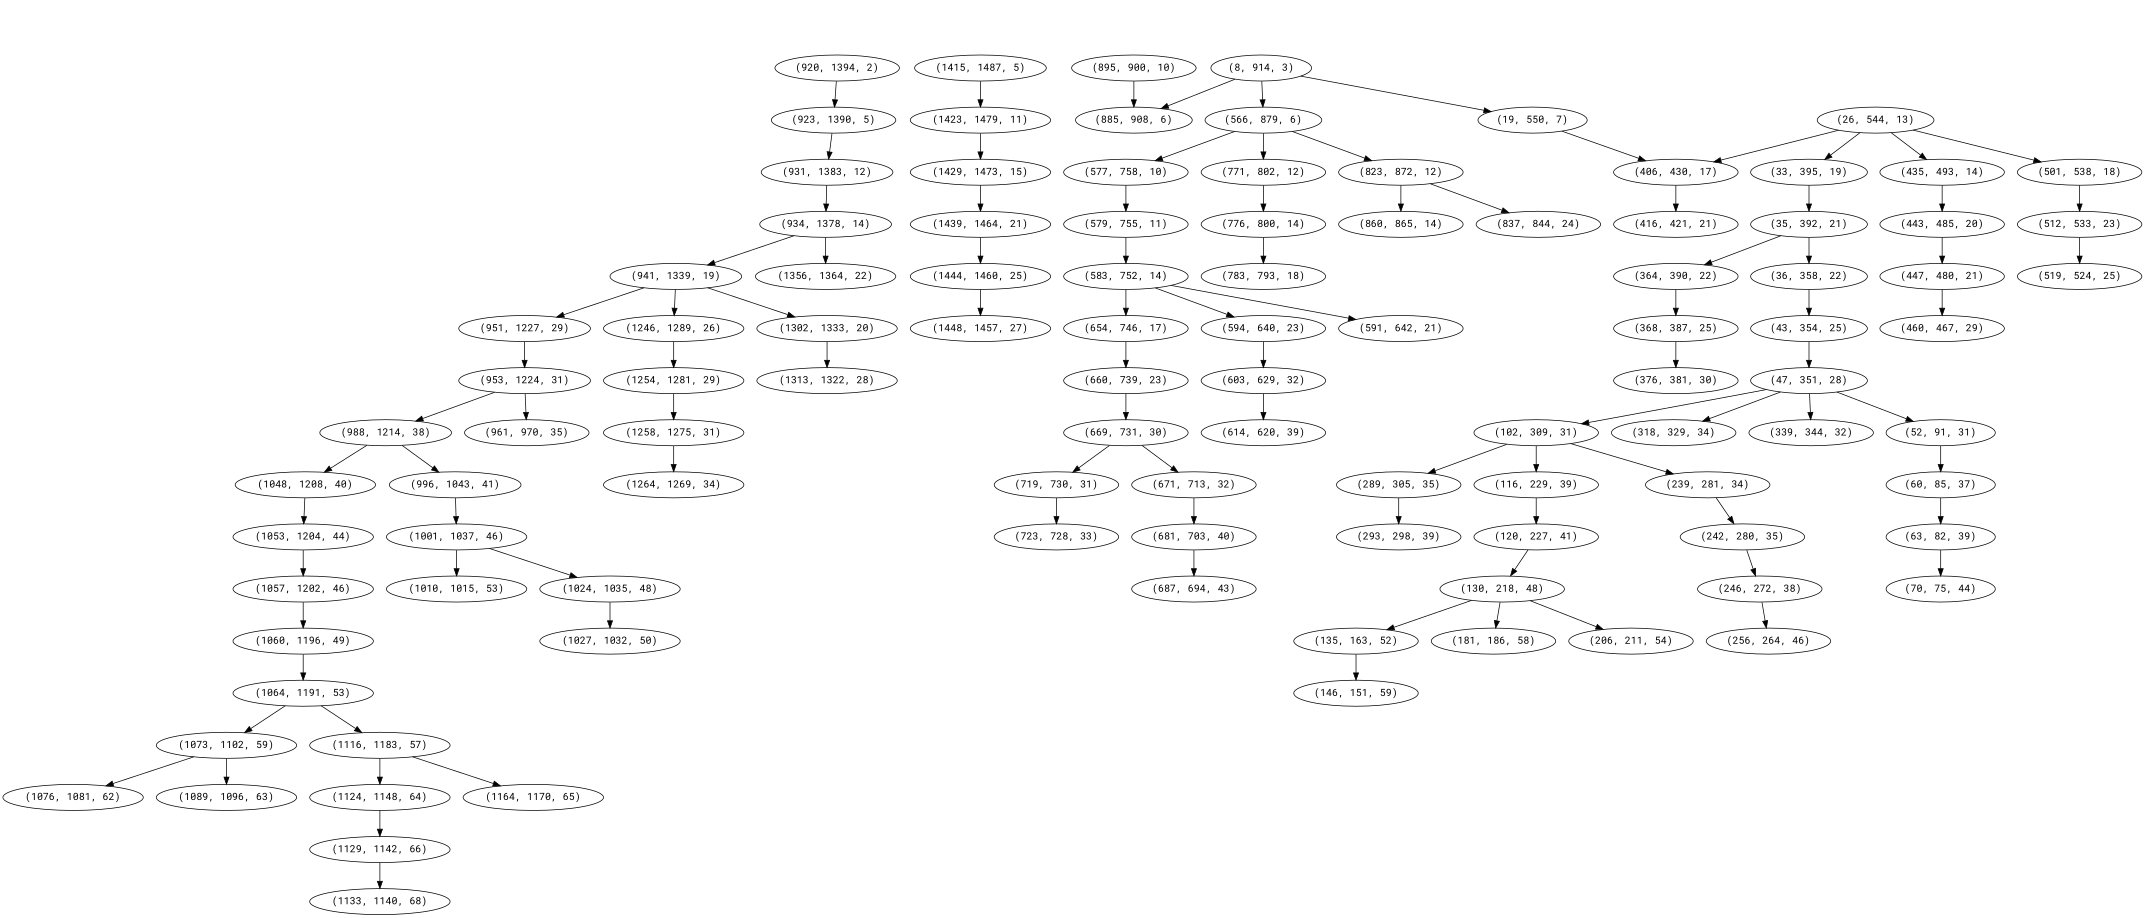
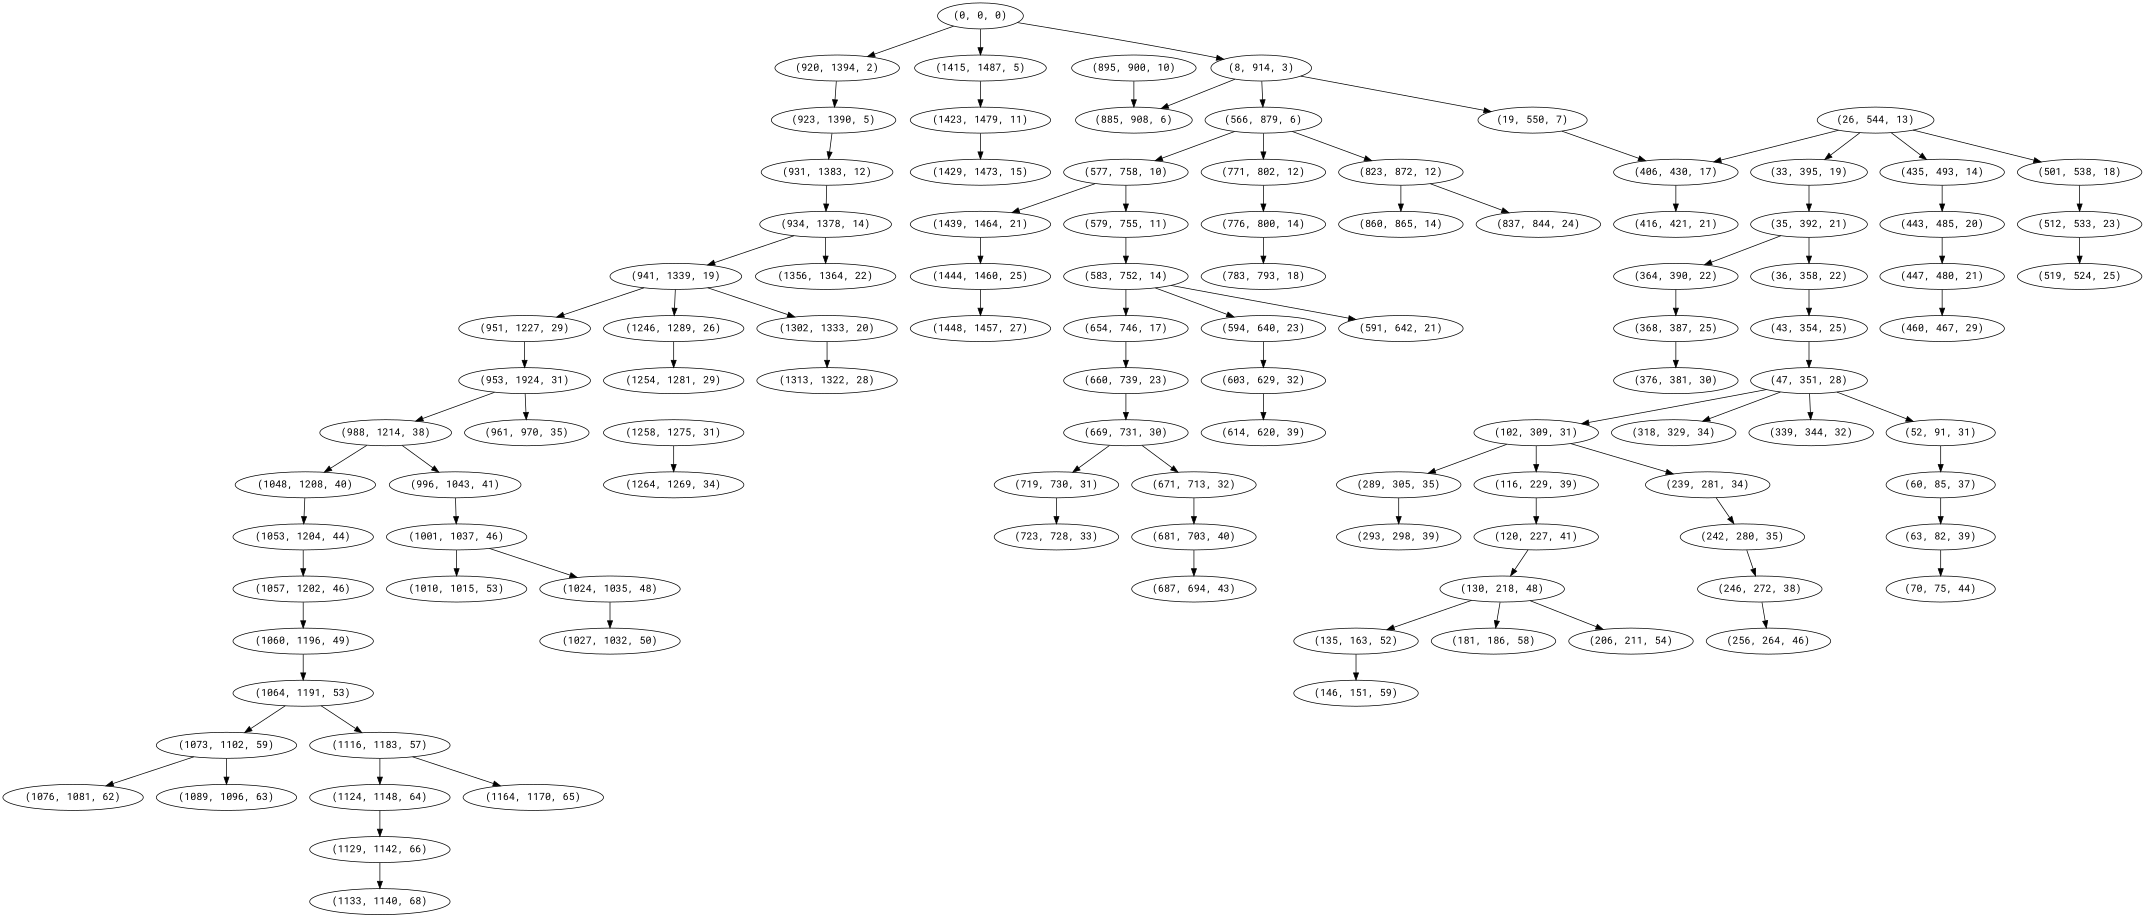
none -> (980, 16)
(980, 195) -> (1057, 197)
(525, 381) -> (525, 381)
(674, 403) -> none
